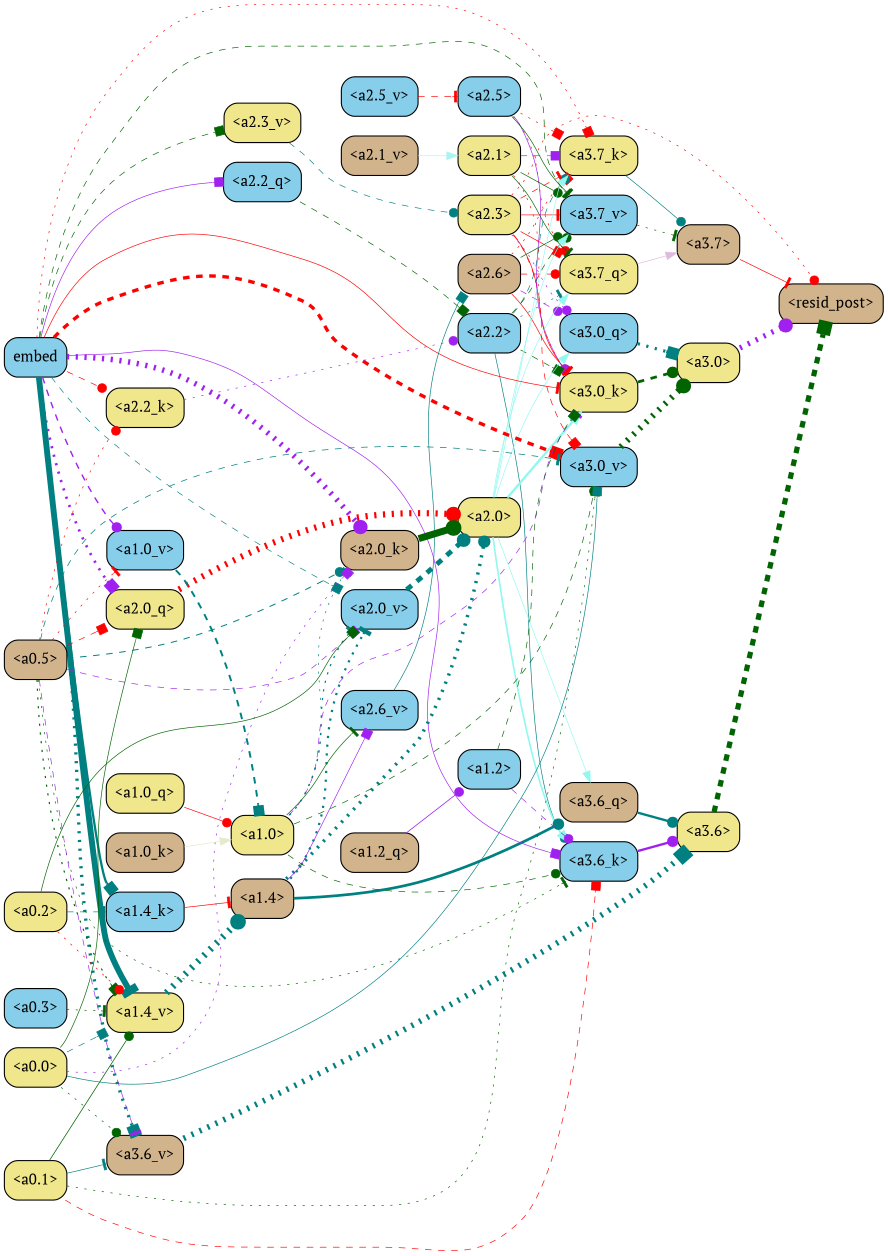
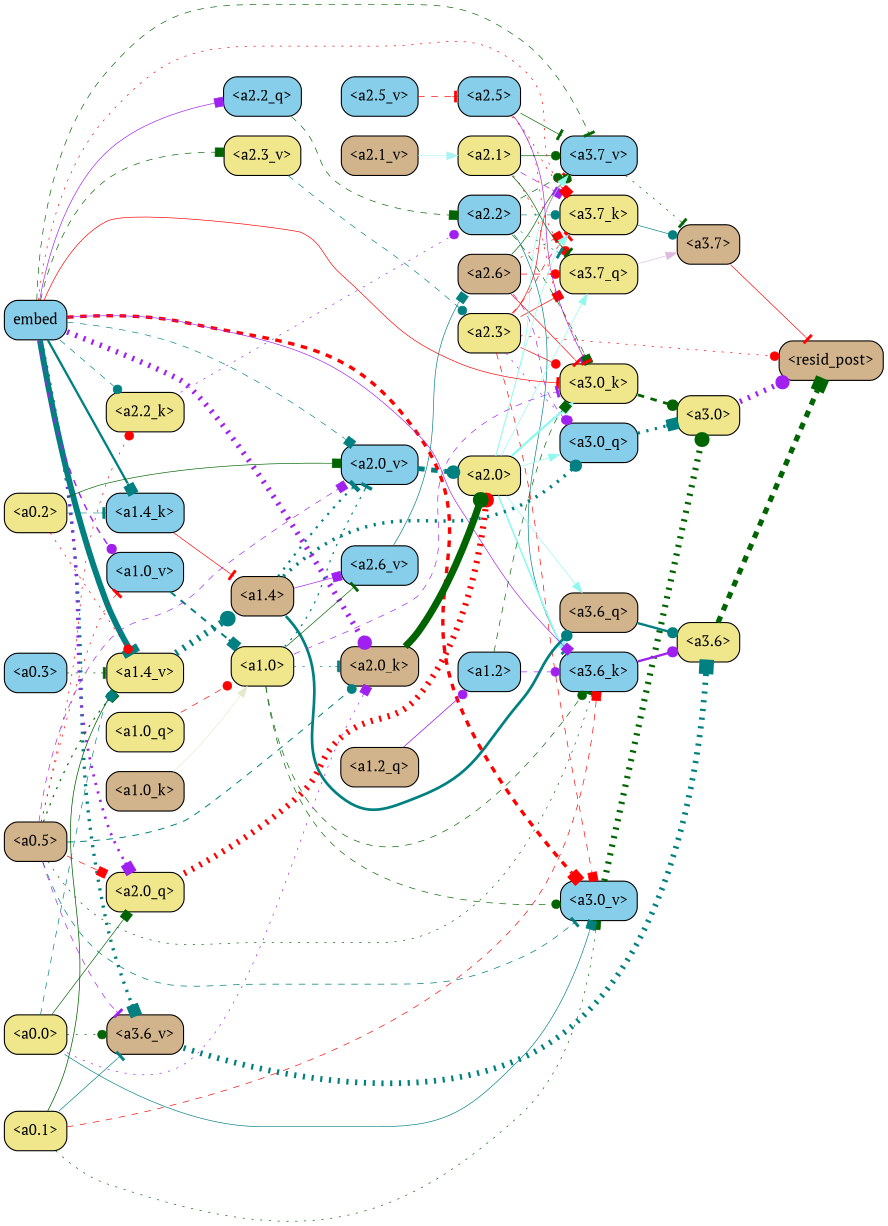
(83, 379) -> (87, 363)
(526, 558) -> (538, 442)
(422, 734) -> (427, 521)
(204, 814) -> (202, 700)
